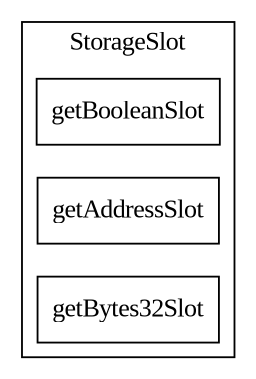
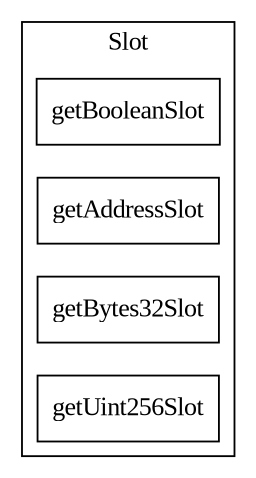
(128, 43) -> (128, 43)
none -> (128, 409)
